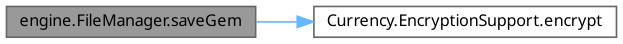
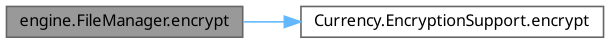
(131, 22) -> (125, 22)
